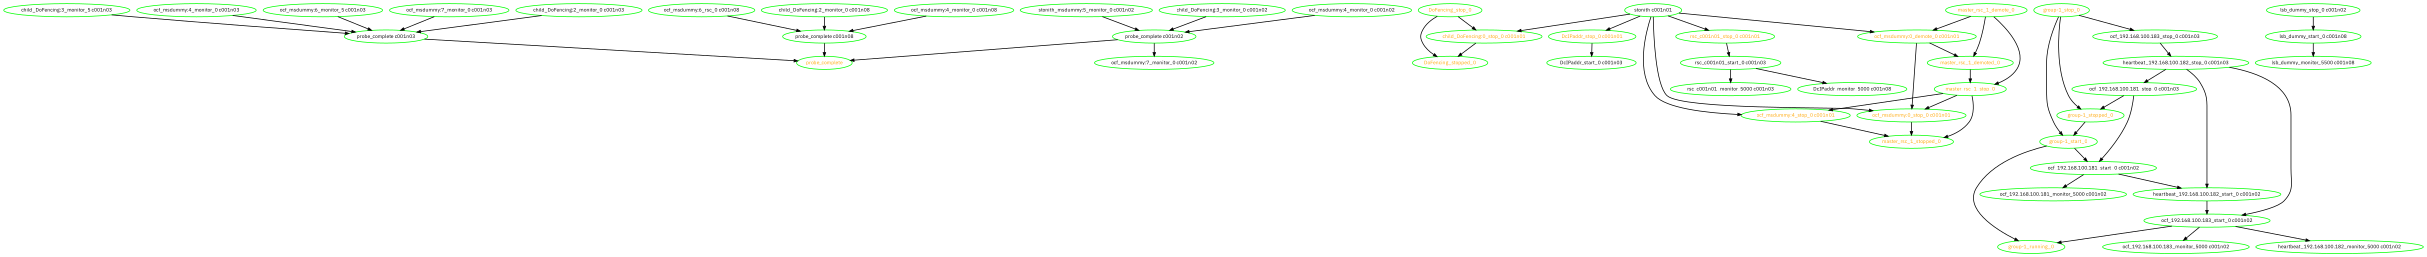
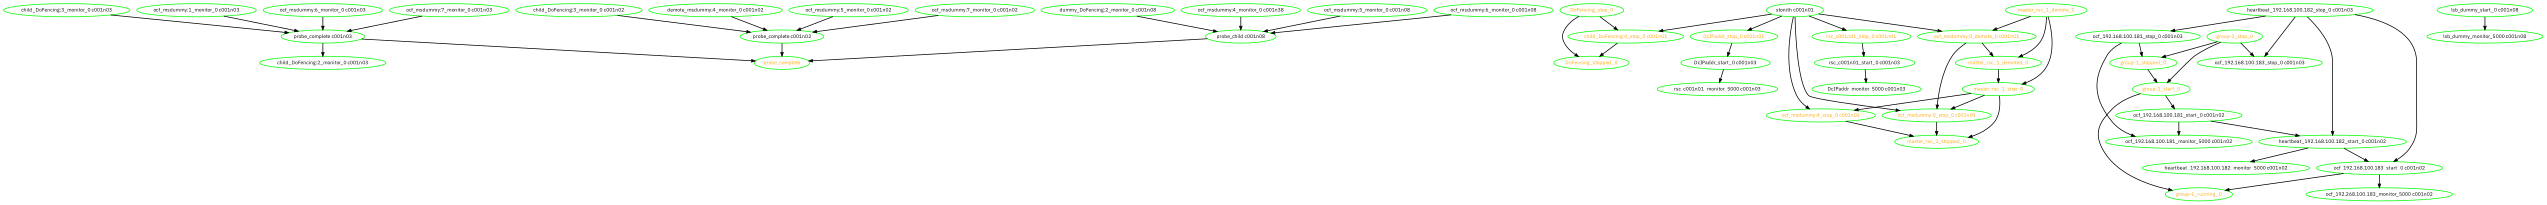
(67, 10) -> (67, 10)
(196, 10) -> (196, 10)
(323, 10) -> (323, 10)
(702, 10) -> (1494, 10)
(824, 10) -> (1108, 10)
(954, 10) -> (1241, 10)
(1086, 10) -> (849, 10)
(1352, 10) -> (716, 10)
none -> (1367, 10)
(2313, 10) -> none
(481, 24) -> (323, 48)
(824, 37) -> (1241, 37)
(1154, 48) -> (877, 24)
(2164, 48) -> (2281, 35)
(2313, 63) -> (2485, 37)
(1731, 74) -> (1722, 74)
(1852, 89) -> (1867, 89)
(2123, 130) -> (2097, 92)
(2271, 233) -> (2281, 154)
(2176, 247) -> (2379, 194)
